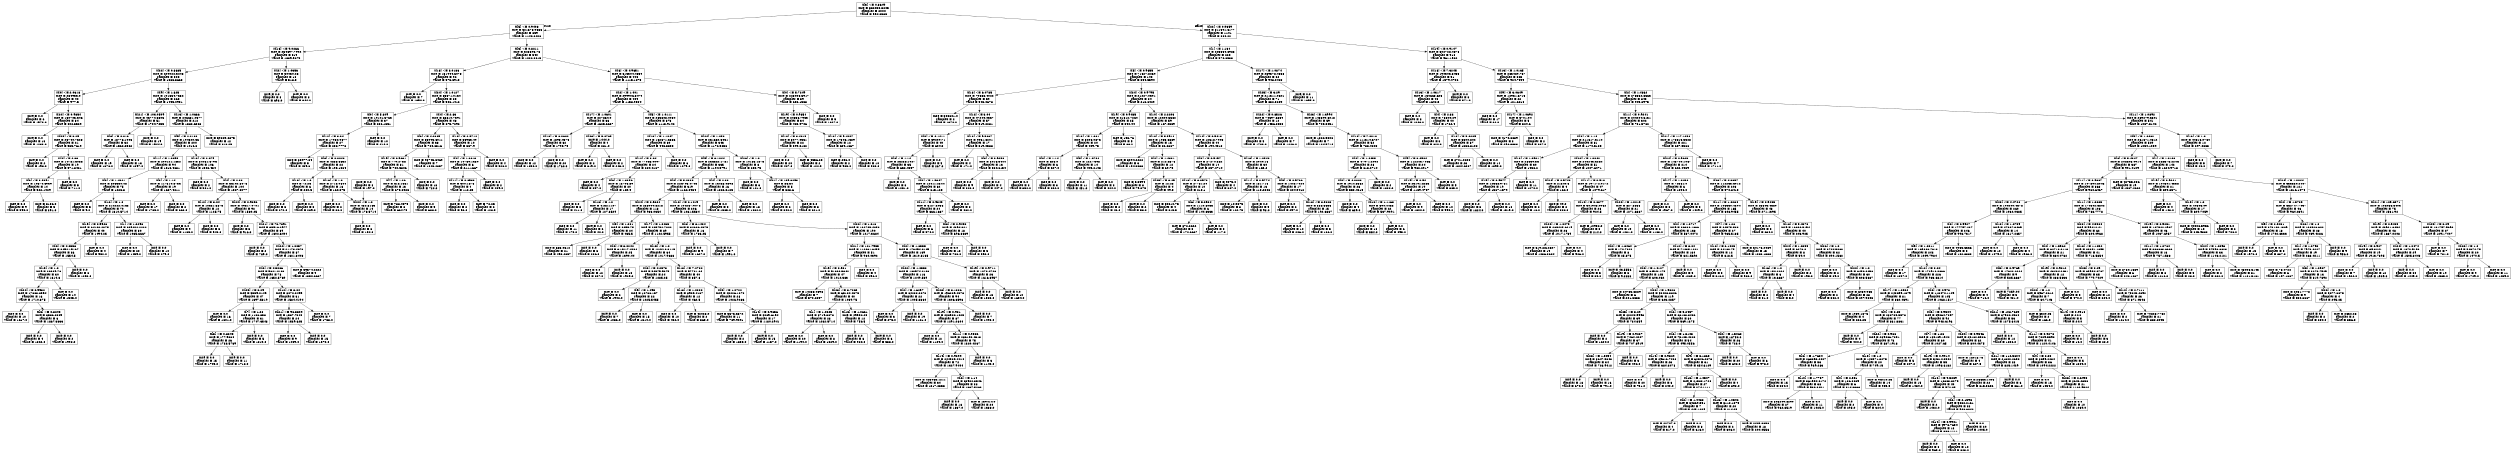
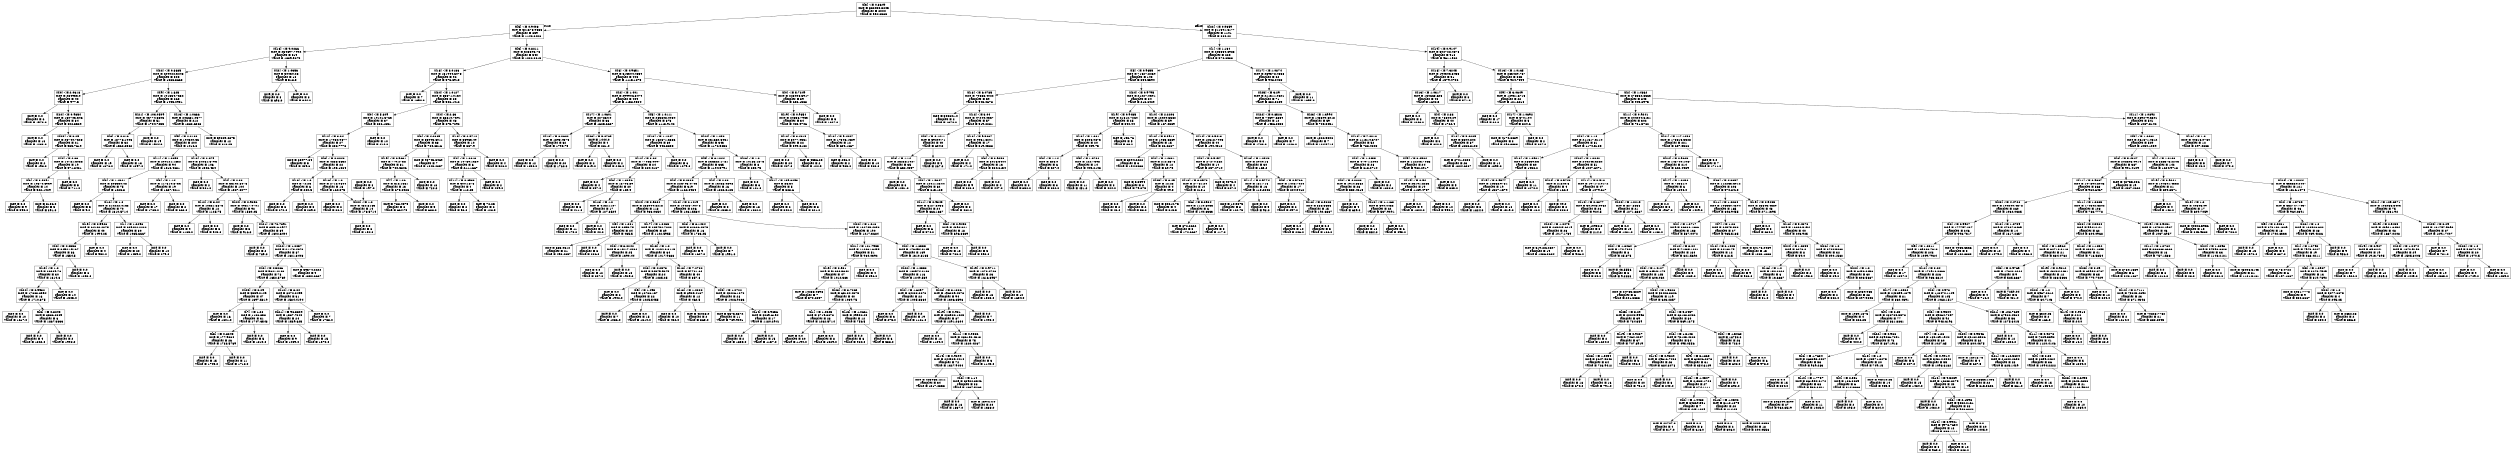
(1684, 273) -> (1684, 273)
